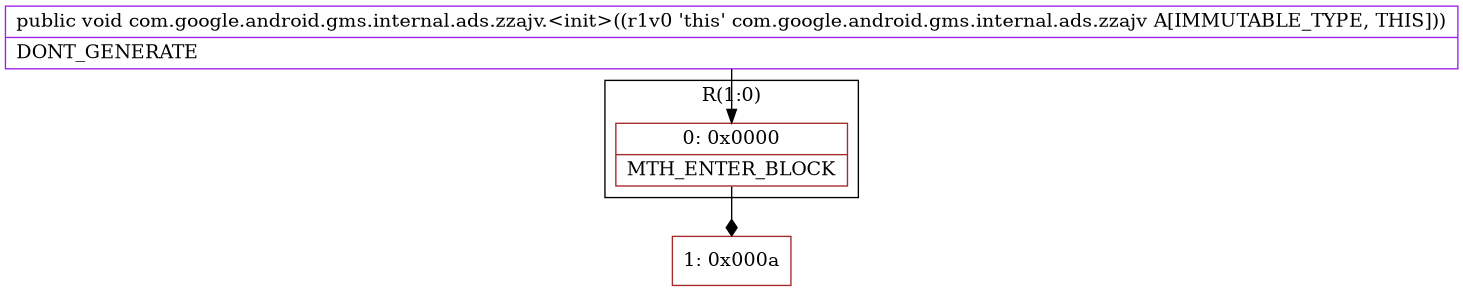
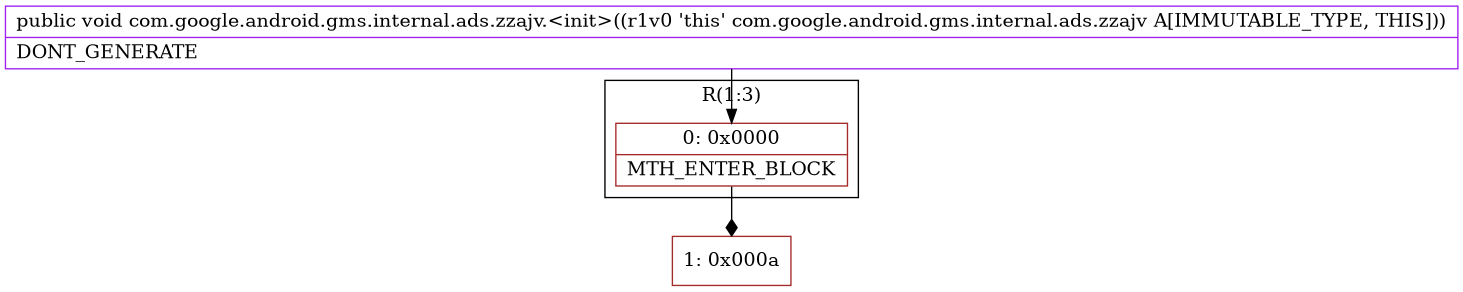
(732, 96) -> (732, 96)
